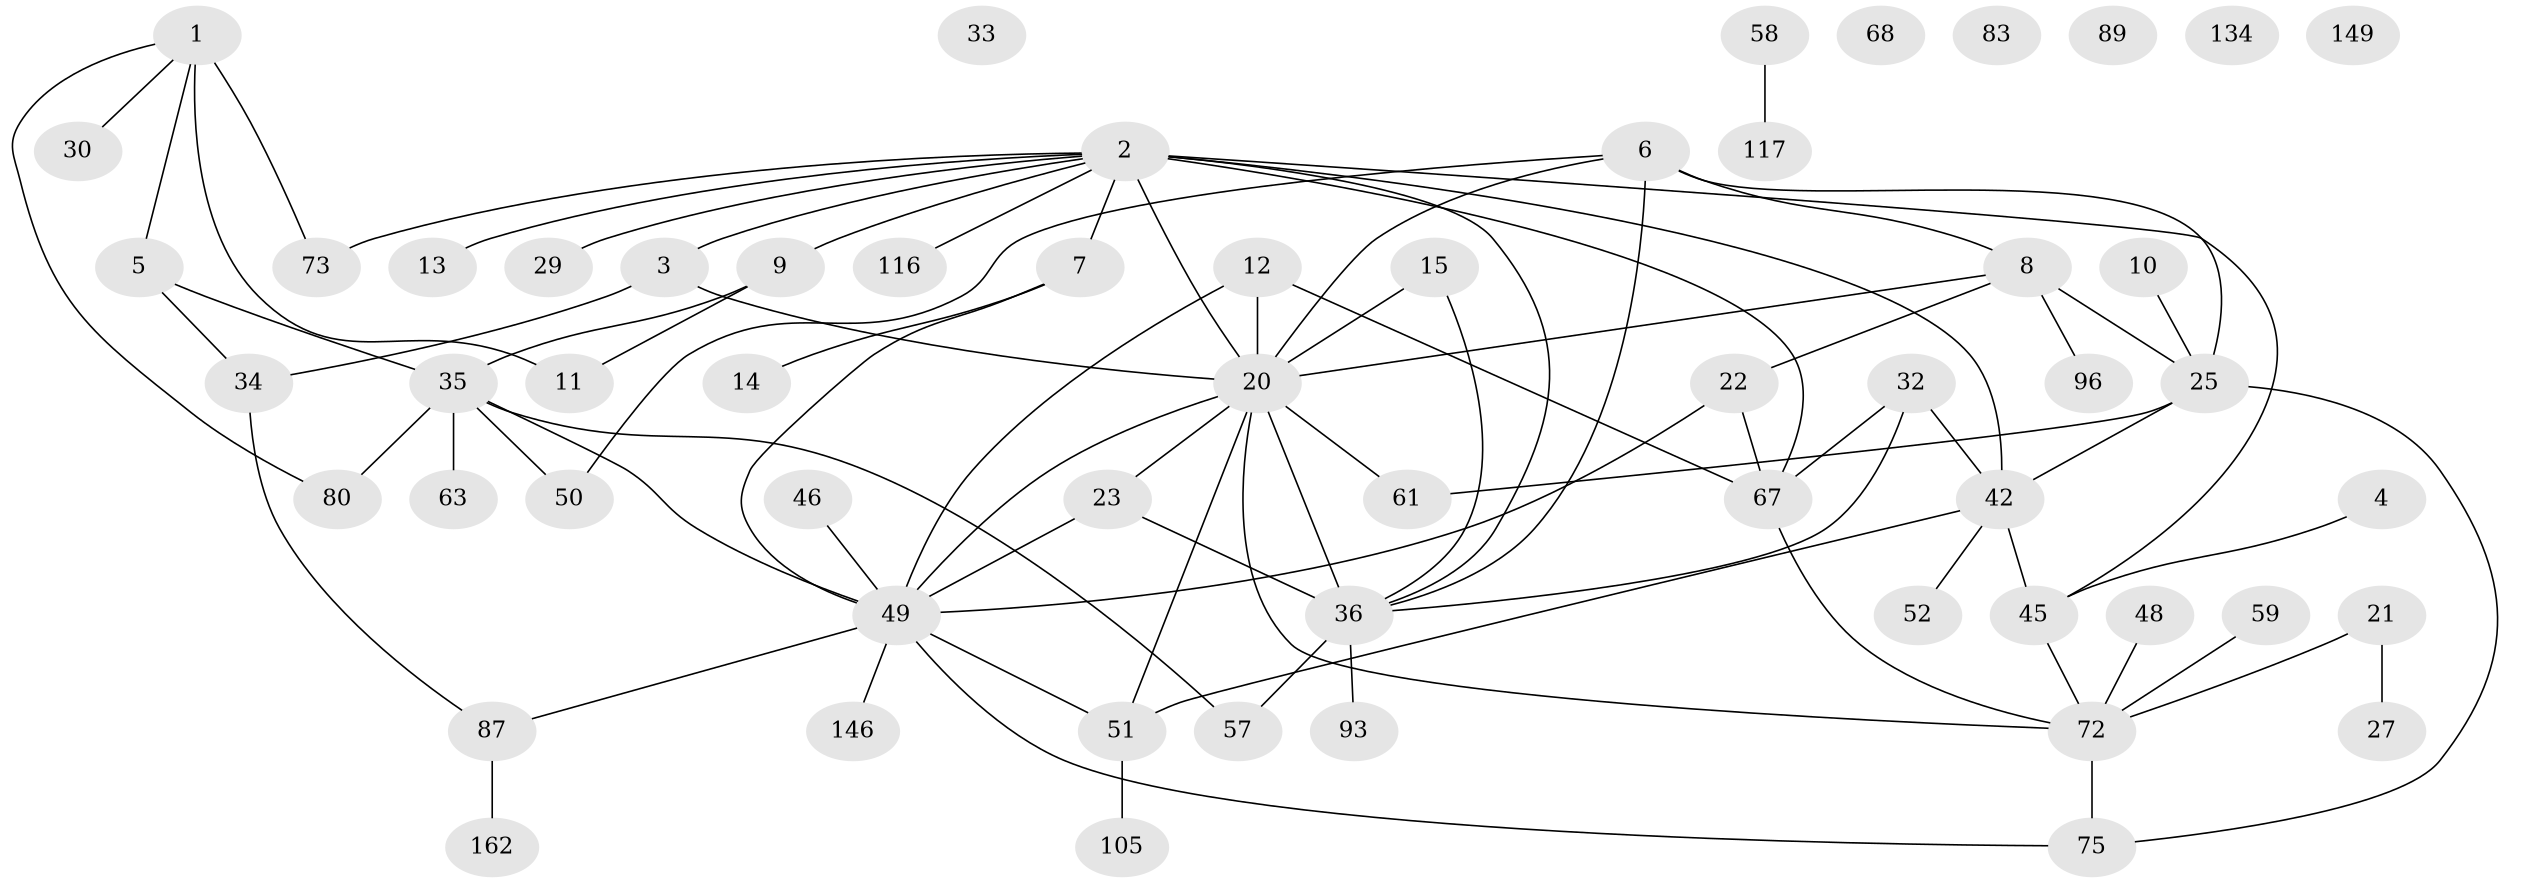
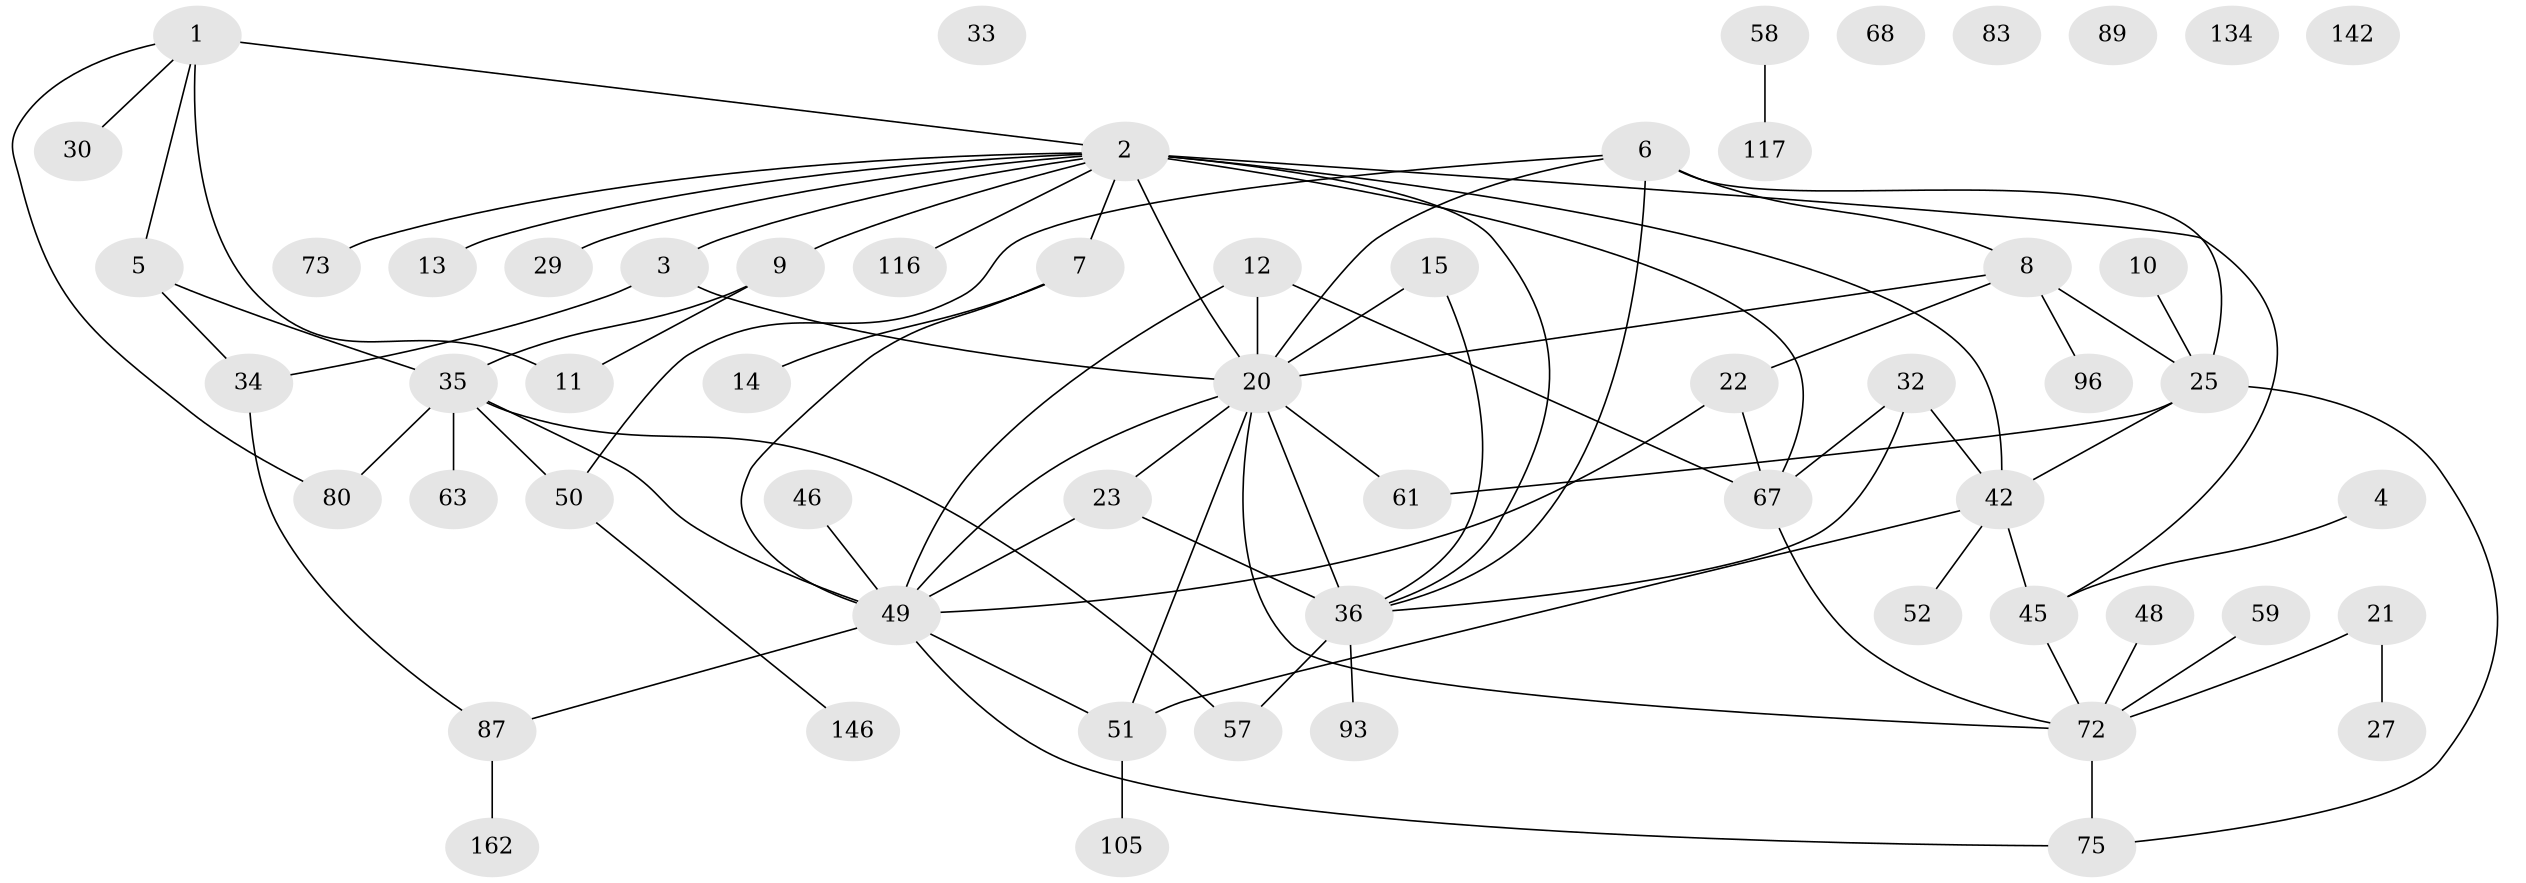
(2353, 35) -> (2353, 35)
(264, 149) -> (662, 93)
(875, 673) -> (711, 615)
